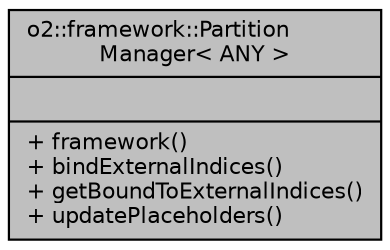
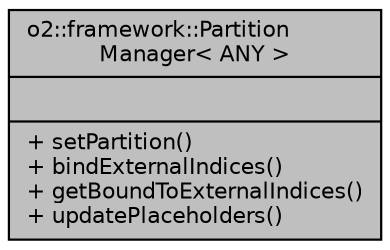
(108, 143) -> (110, 143)
